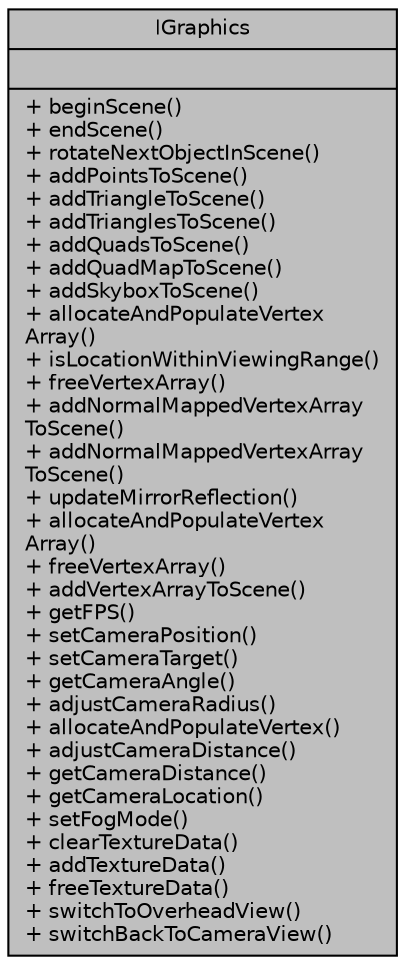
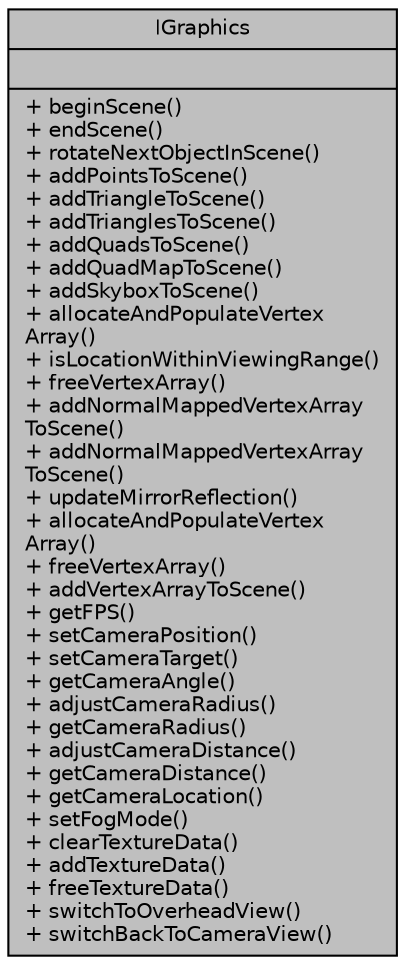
(183, 728) -> (136, 728)
